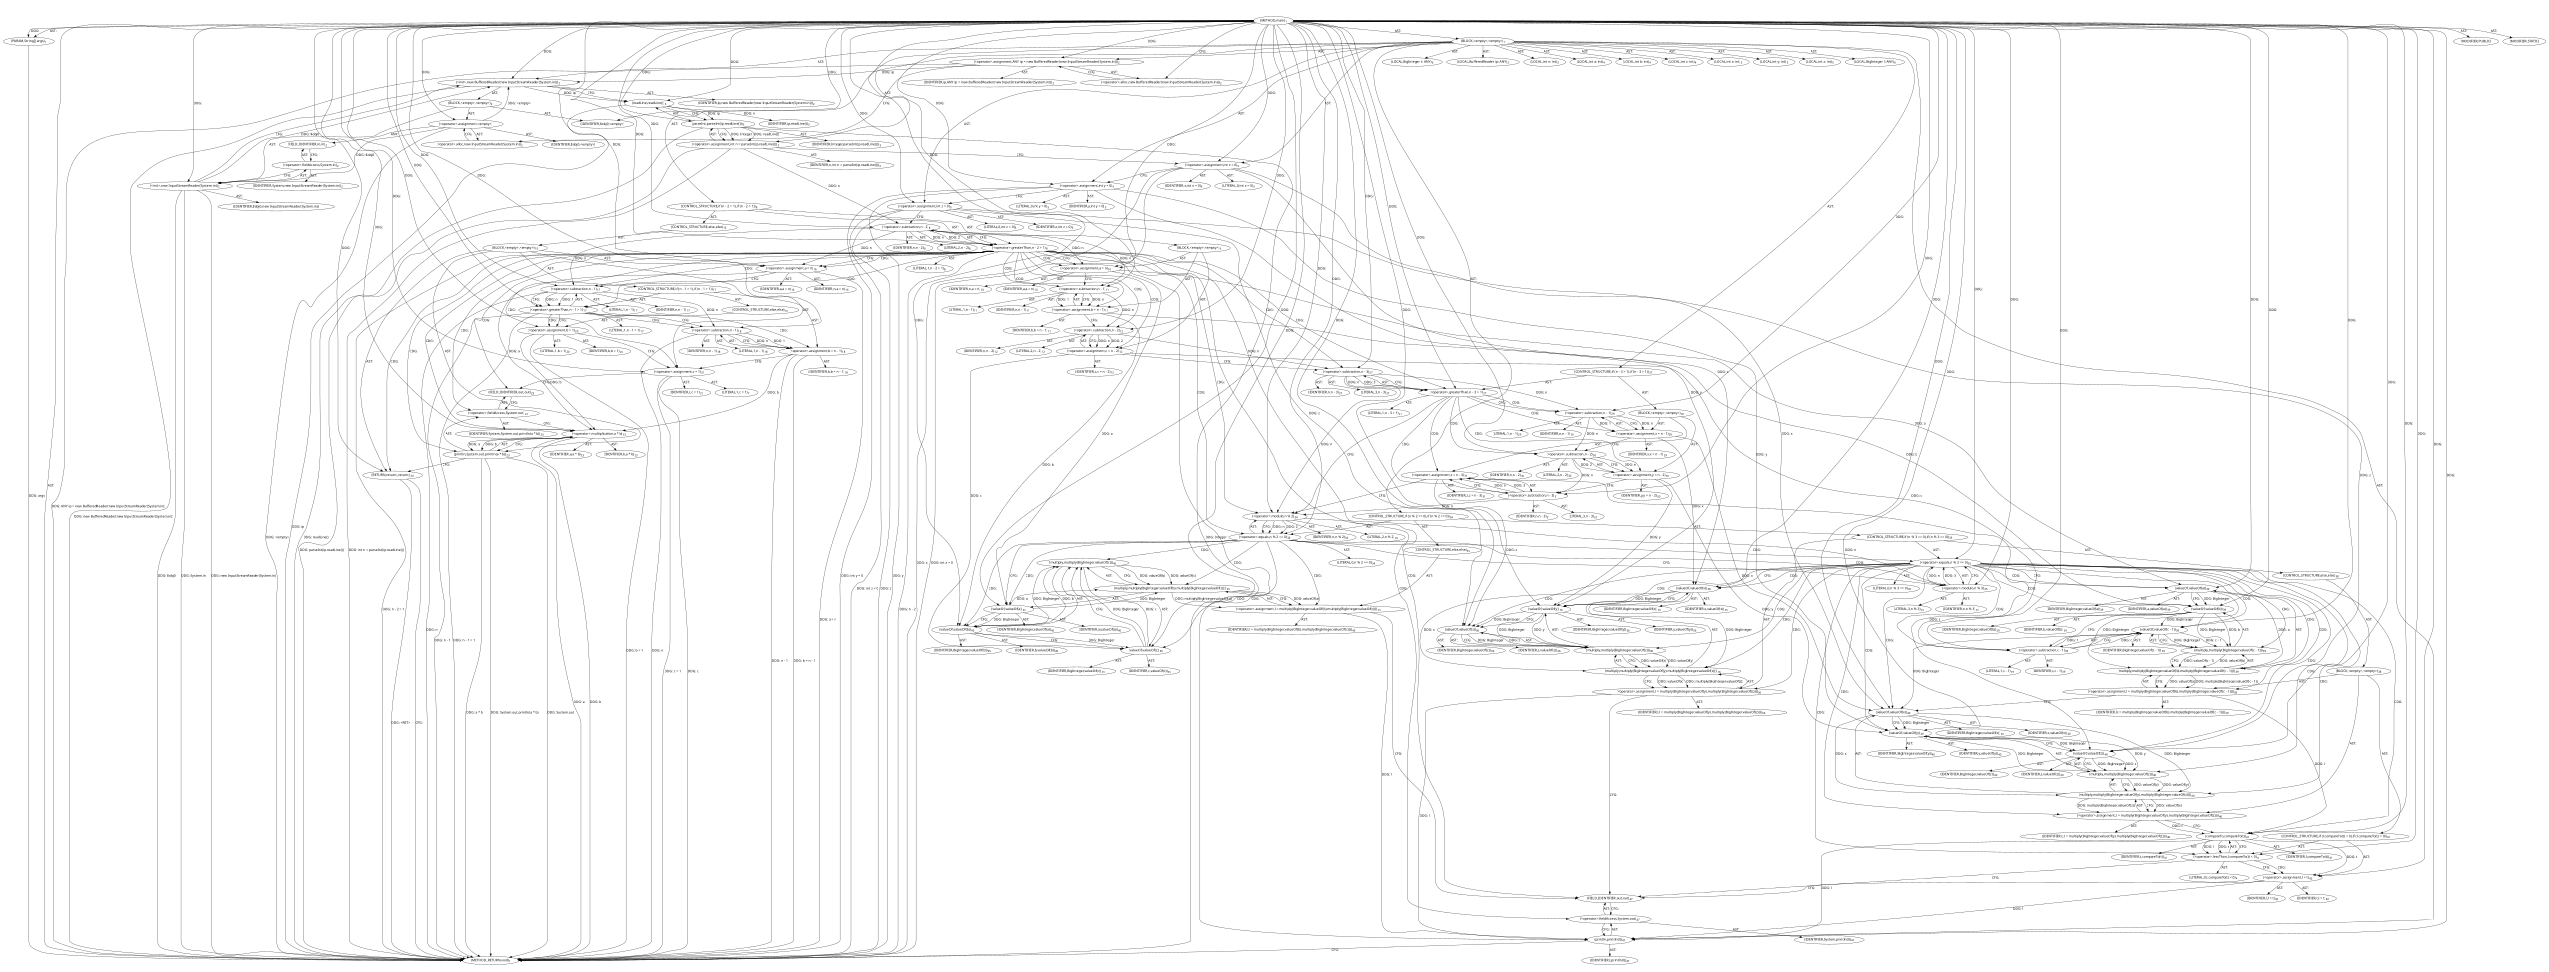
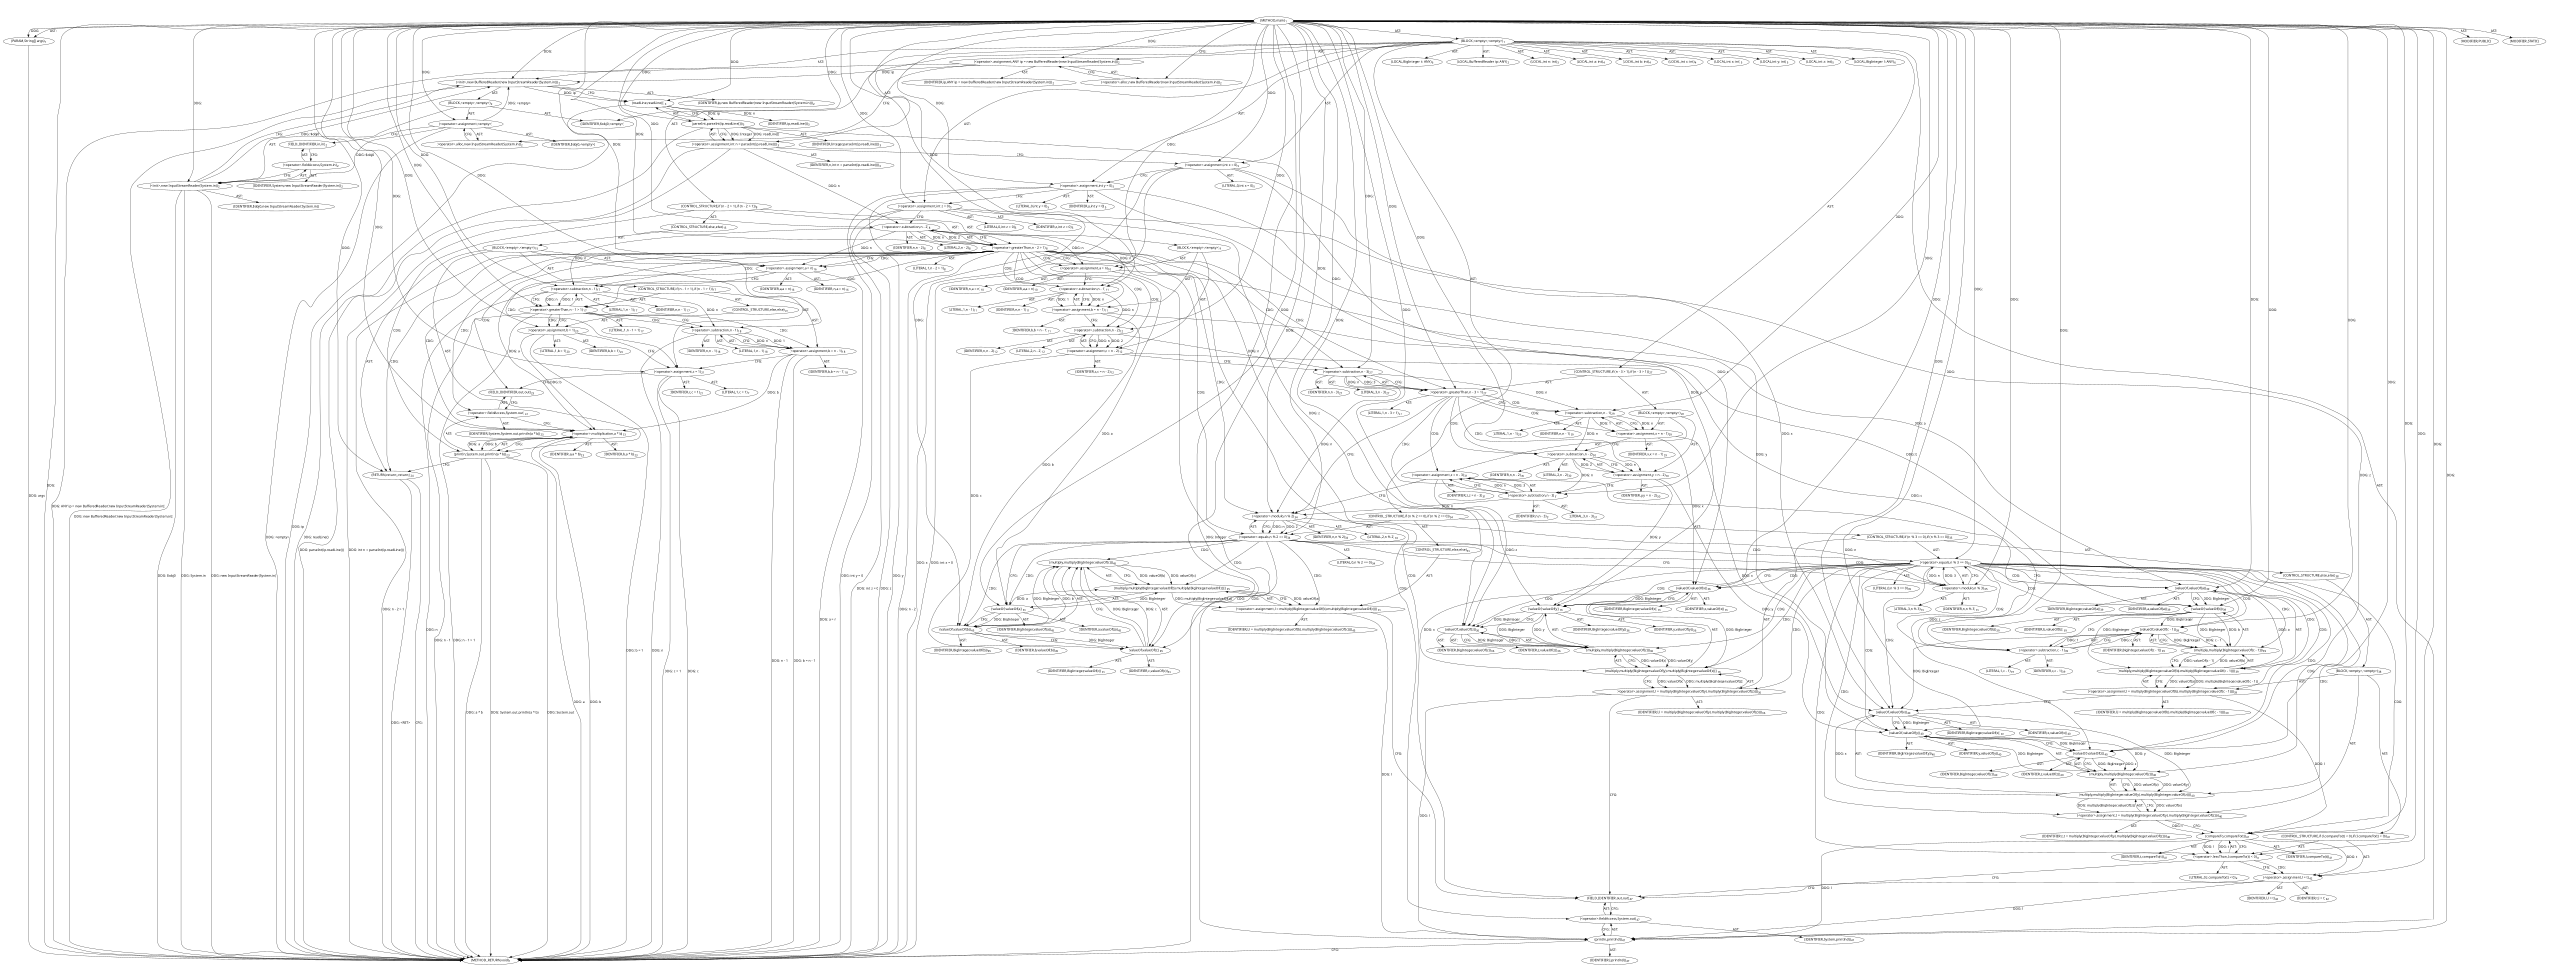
(395, 134) -> (395, 134)
(1184, 186) -> none
(543, 257) -> (450, 254)
(52, 486) -> (52, 486)
